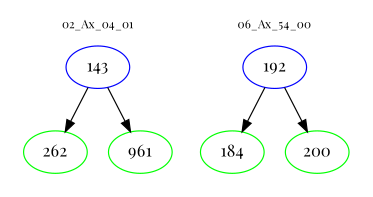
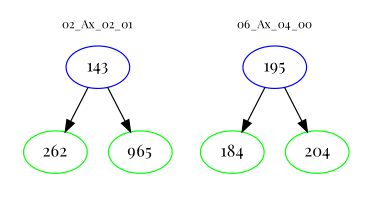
(98, 25) -> (98, 25)
(275, 25) -> (275, 25)
(275, 67) -> (275, 67)
(140, 152) -> (140, 152)
(317, 152) -> (317, 152)
